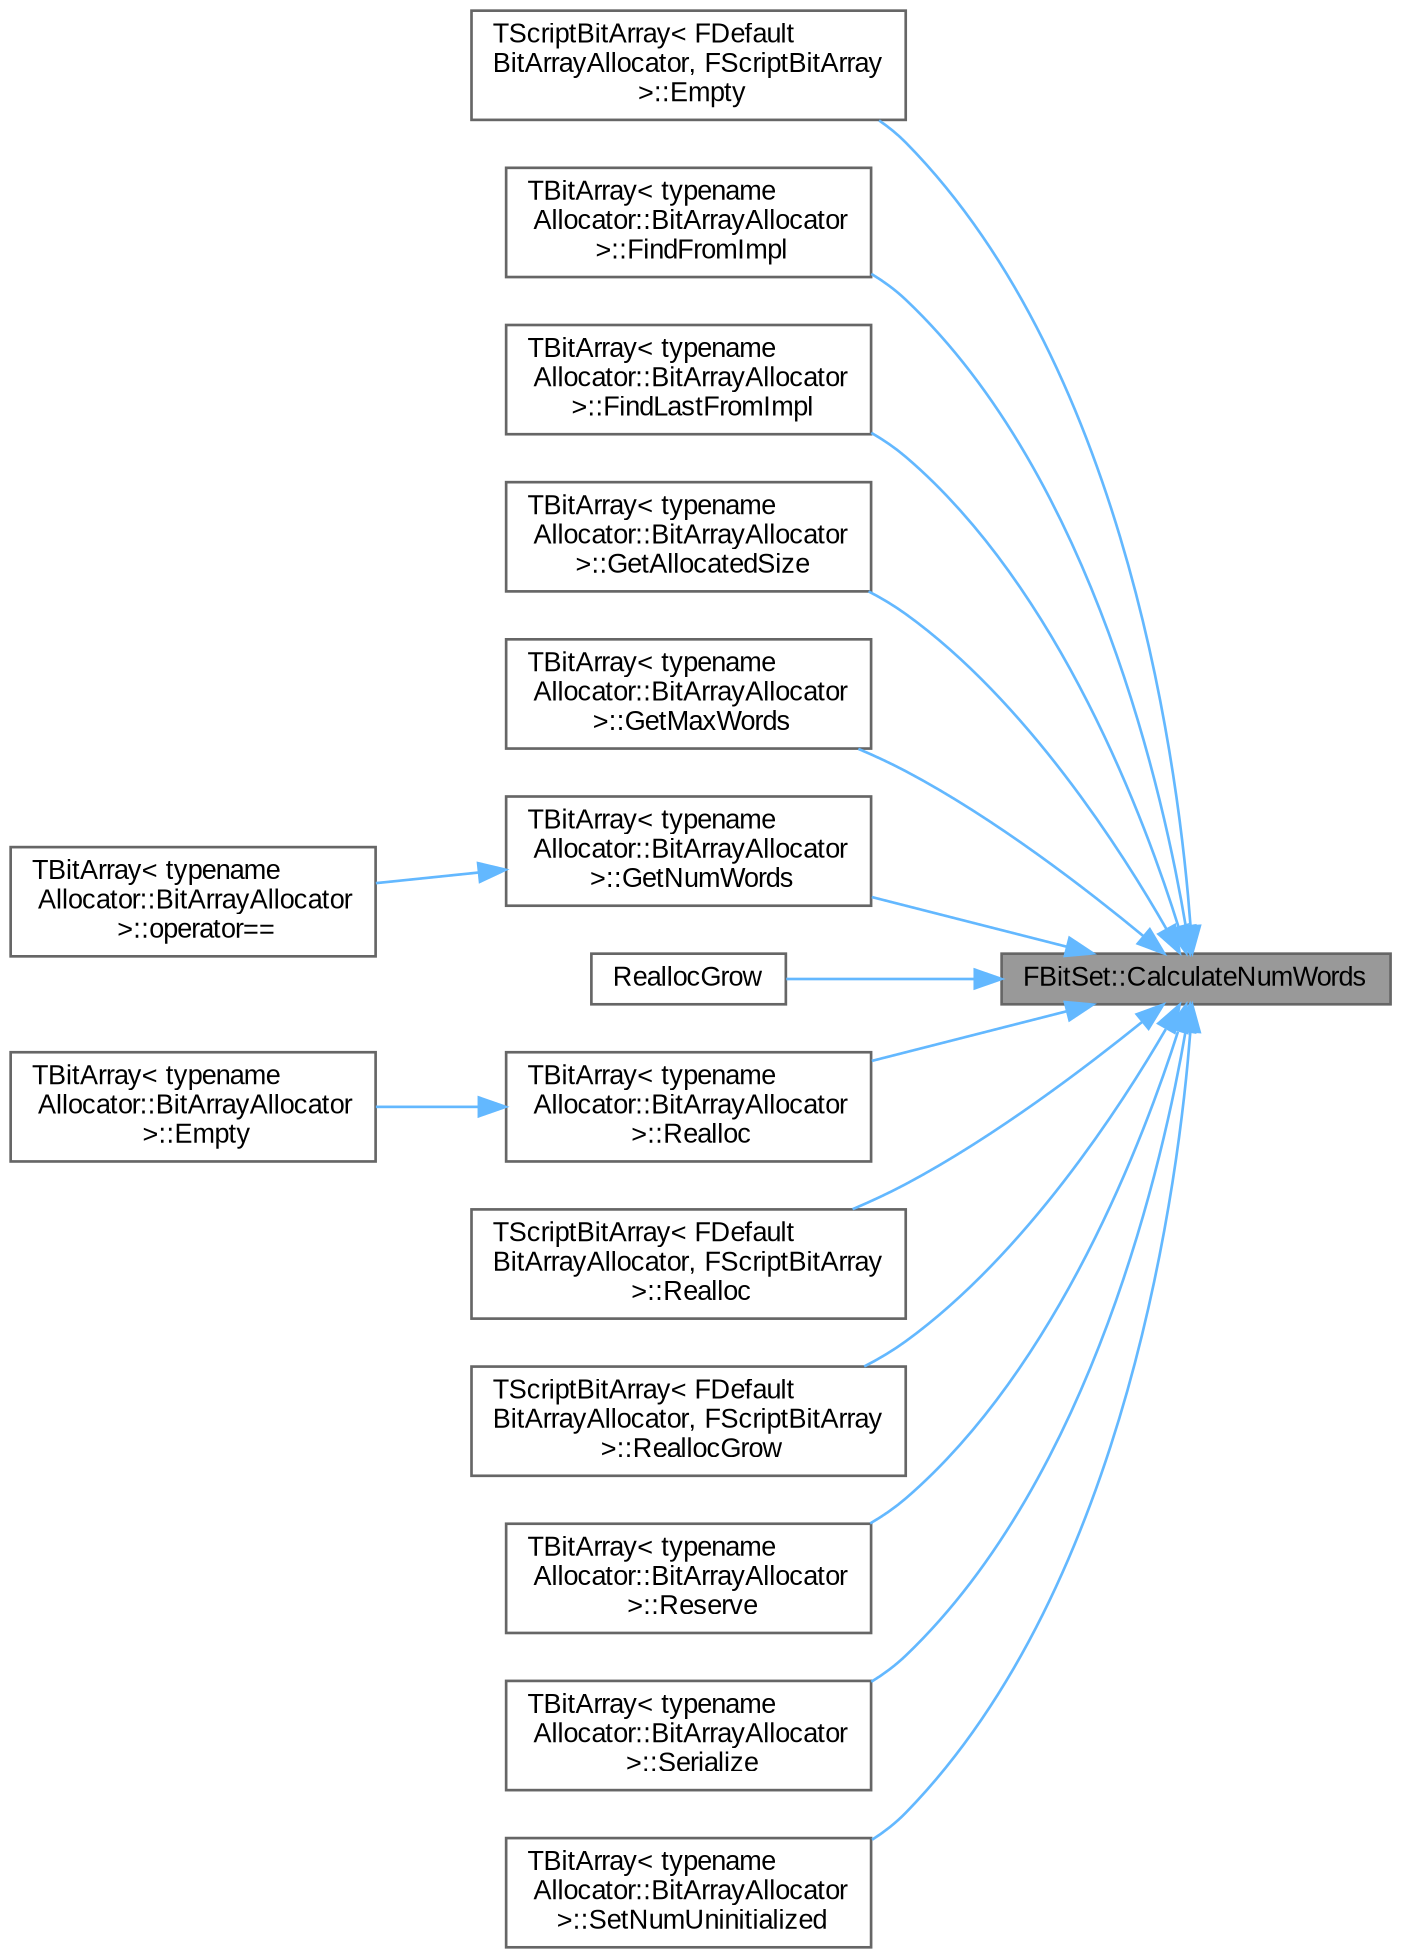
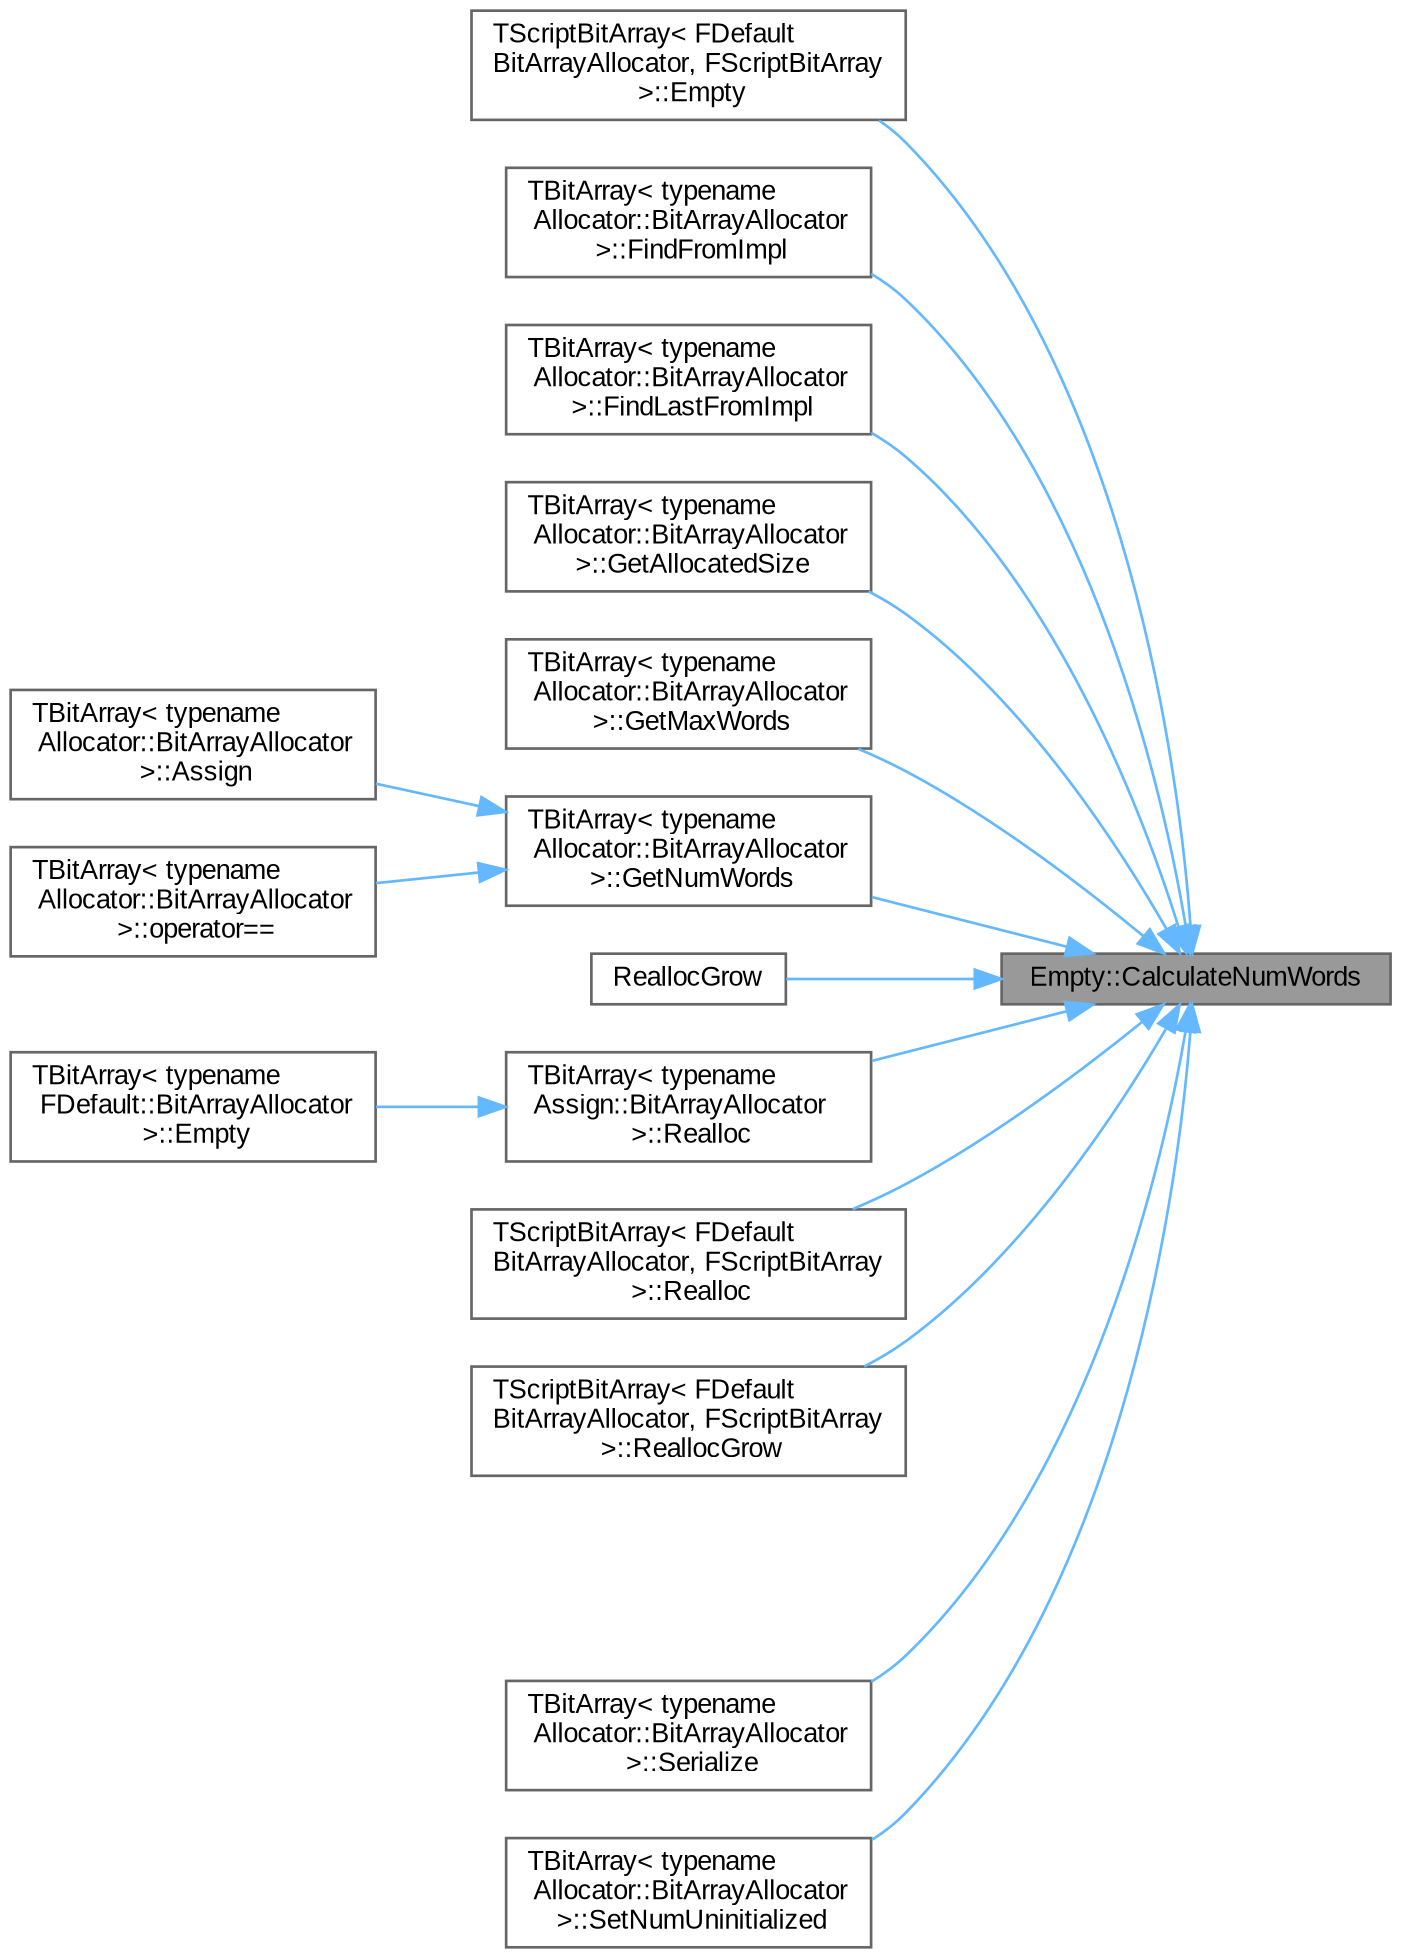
none -> (193, 745)
(1196, 979) -> (1196, 979)
(193, 1107) -> (193, 1107)
(689, 1107) -> (689, 1107)
(689, 1578) -> none
